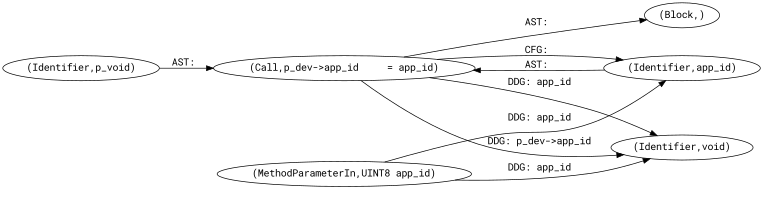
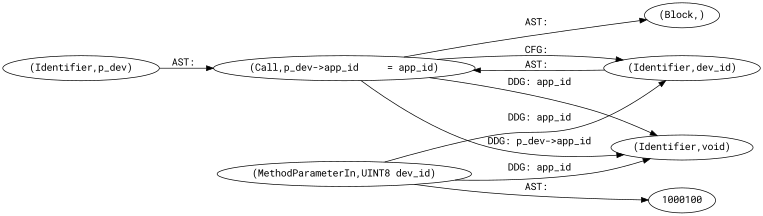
(81, 68) -> (81, 68)
(682, 68) -> (682, 68)
(344, 174) -> (344, 174)
none -> (682, 200)
